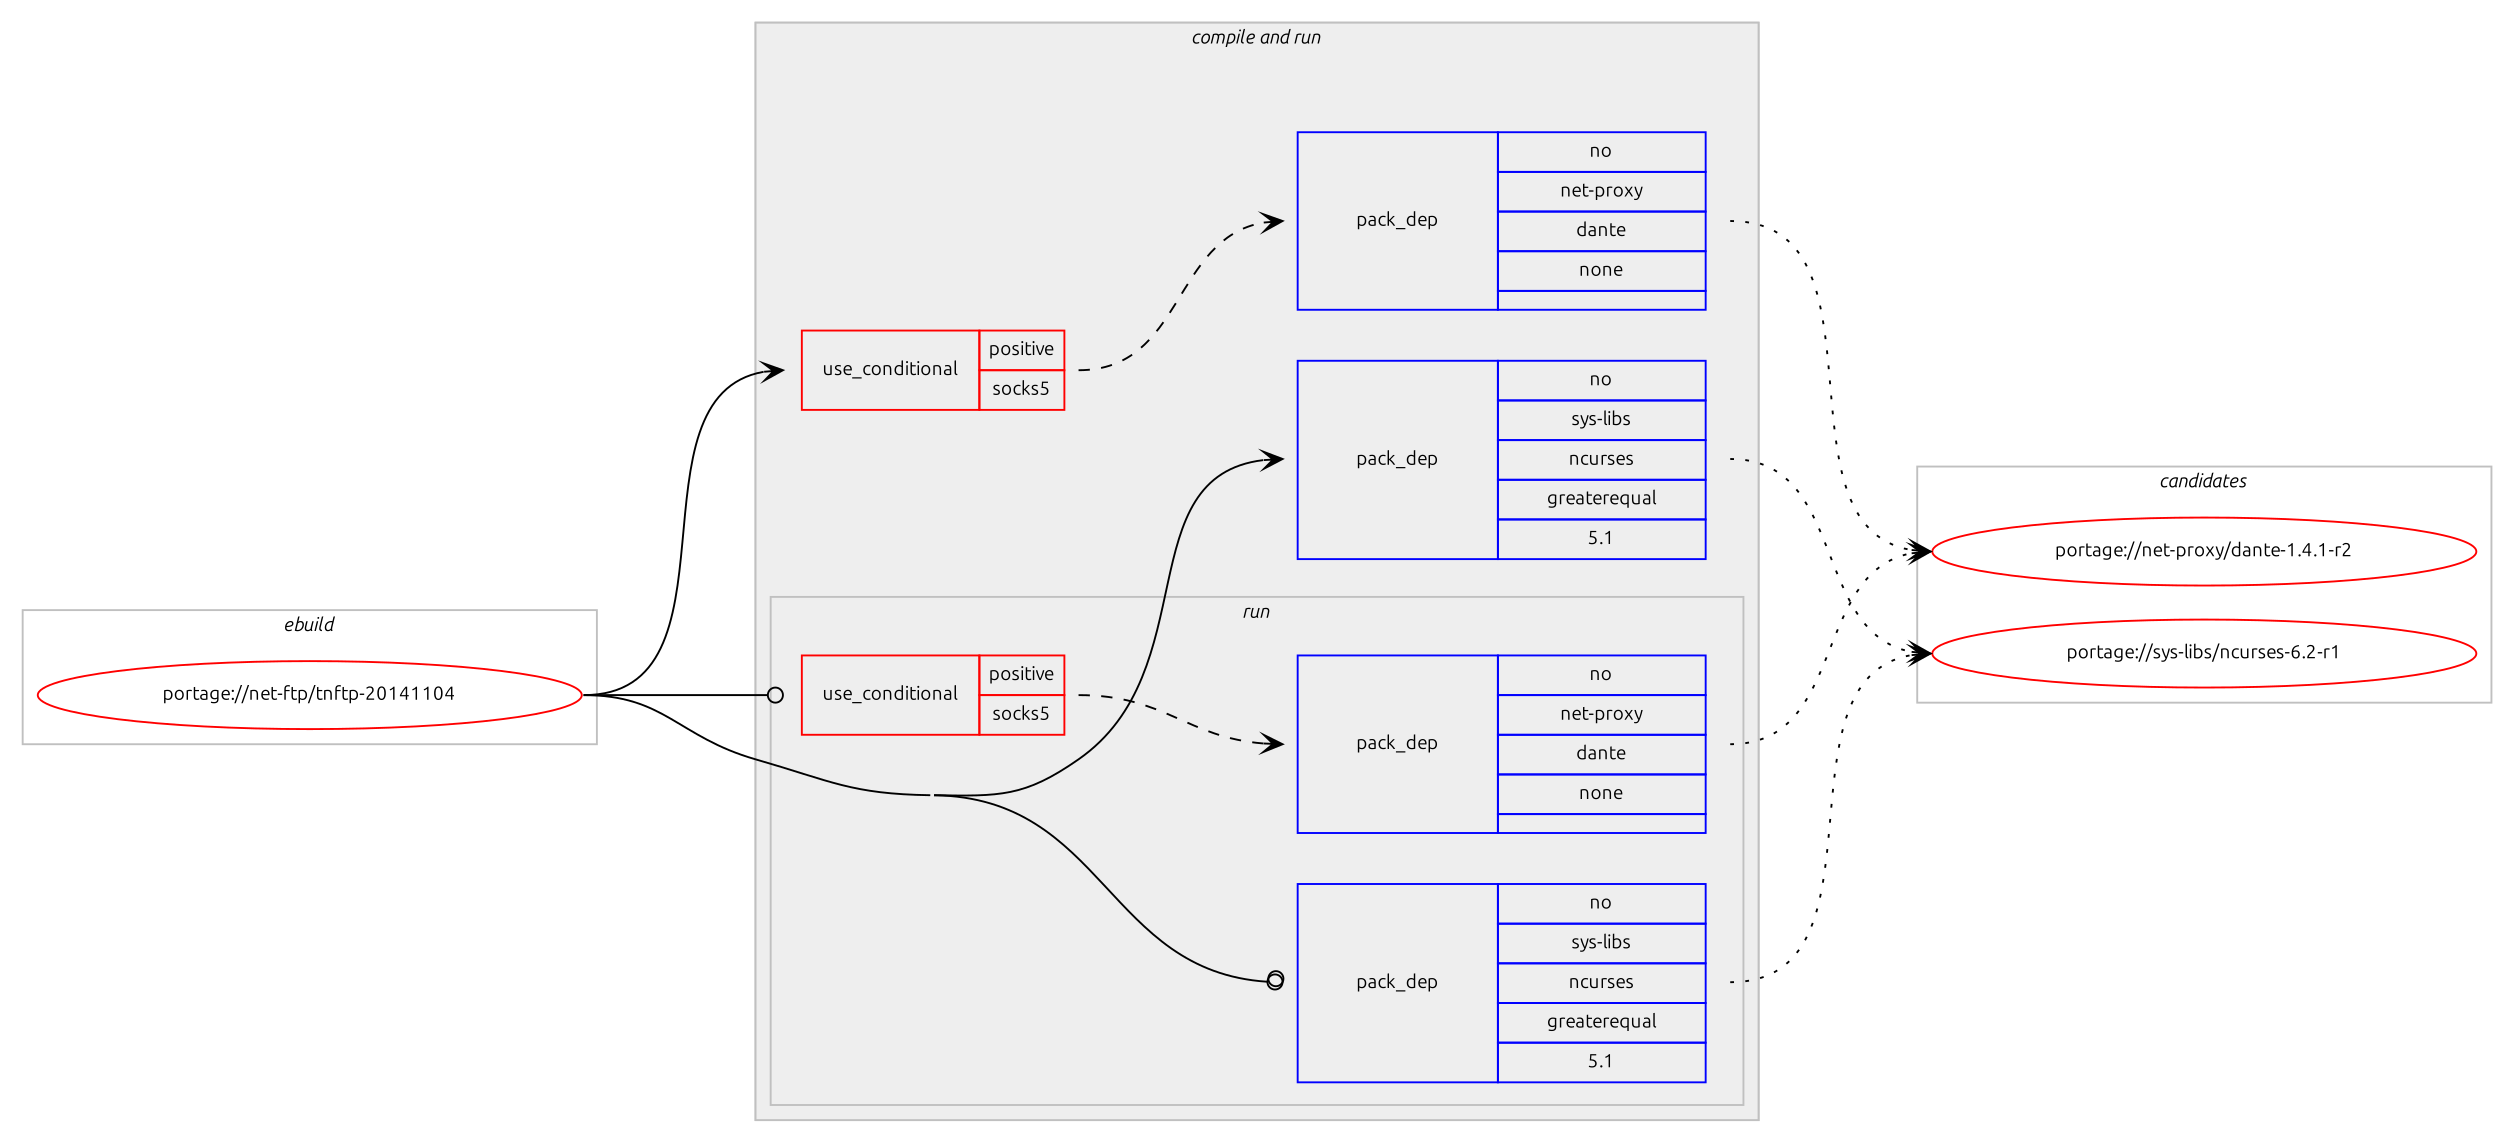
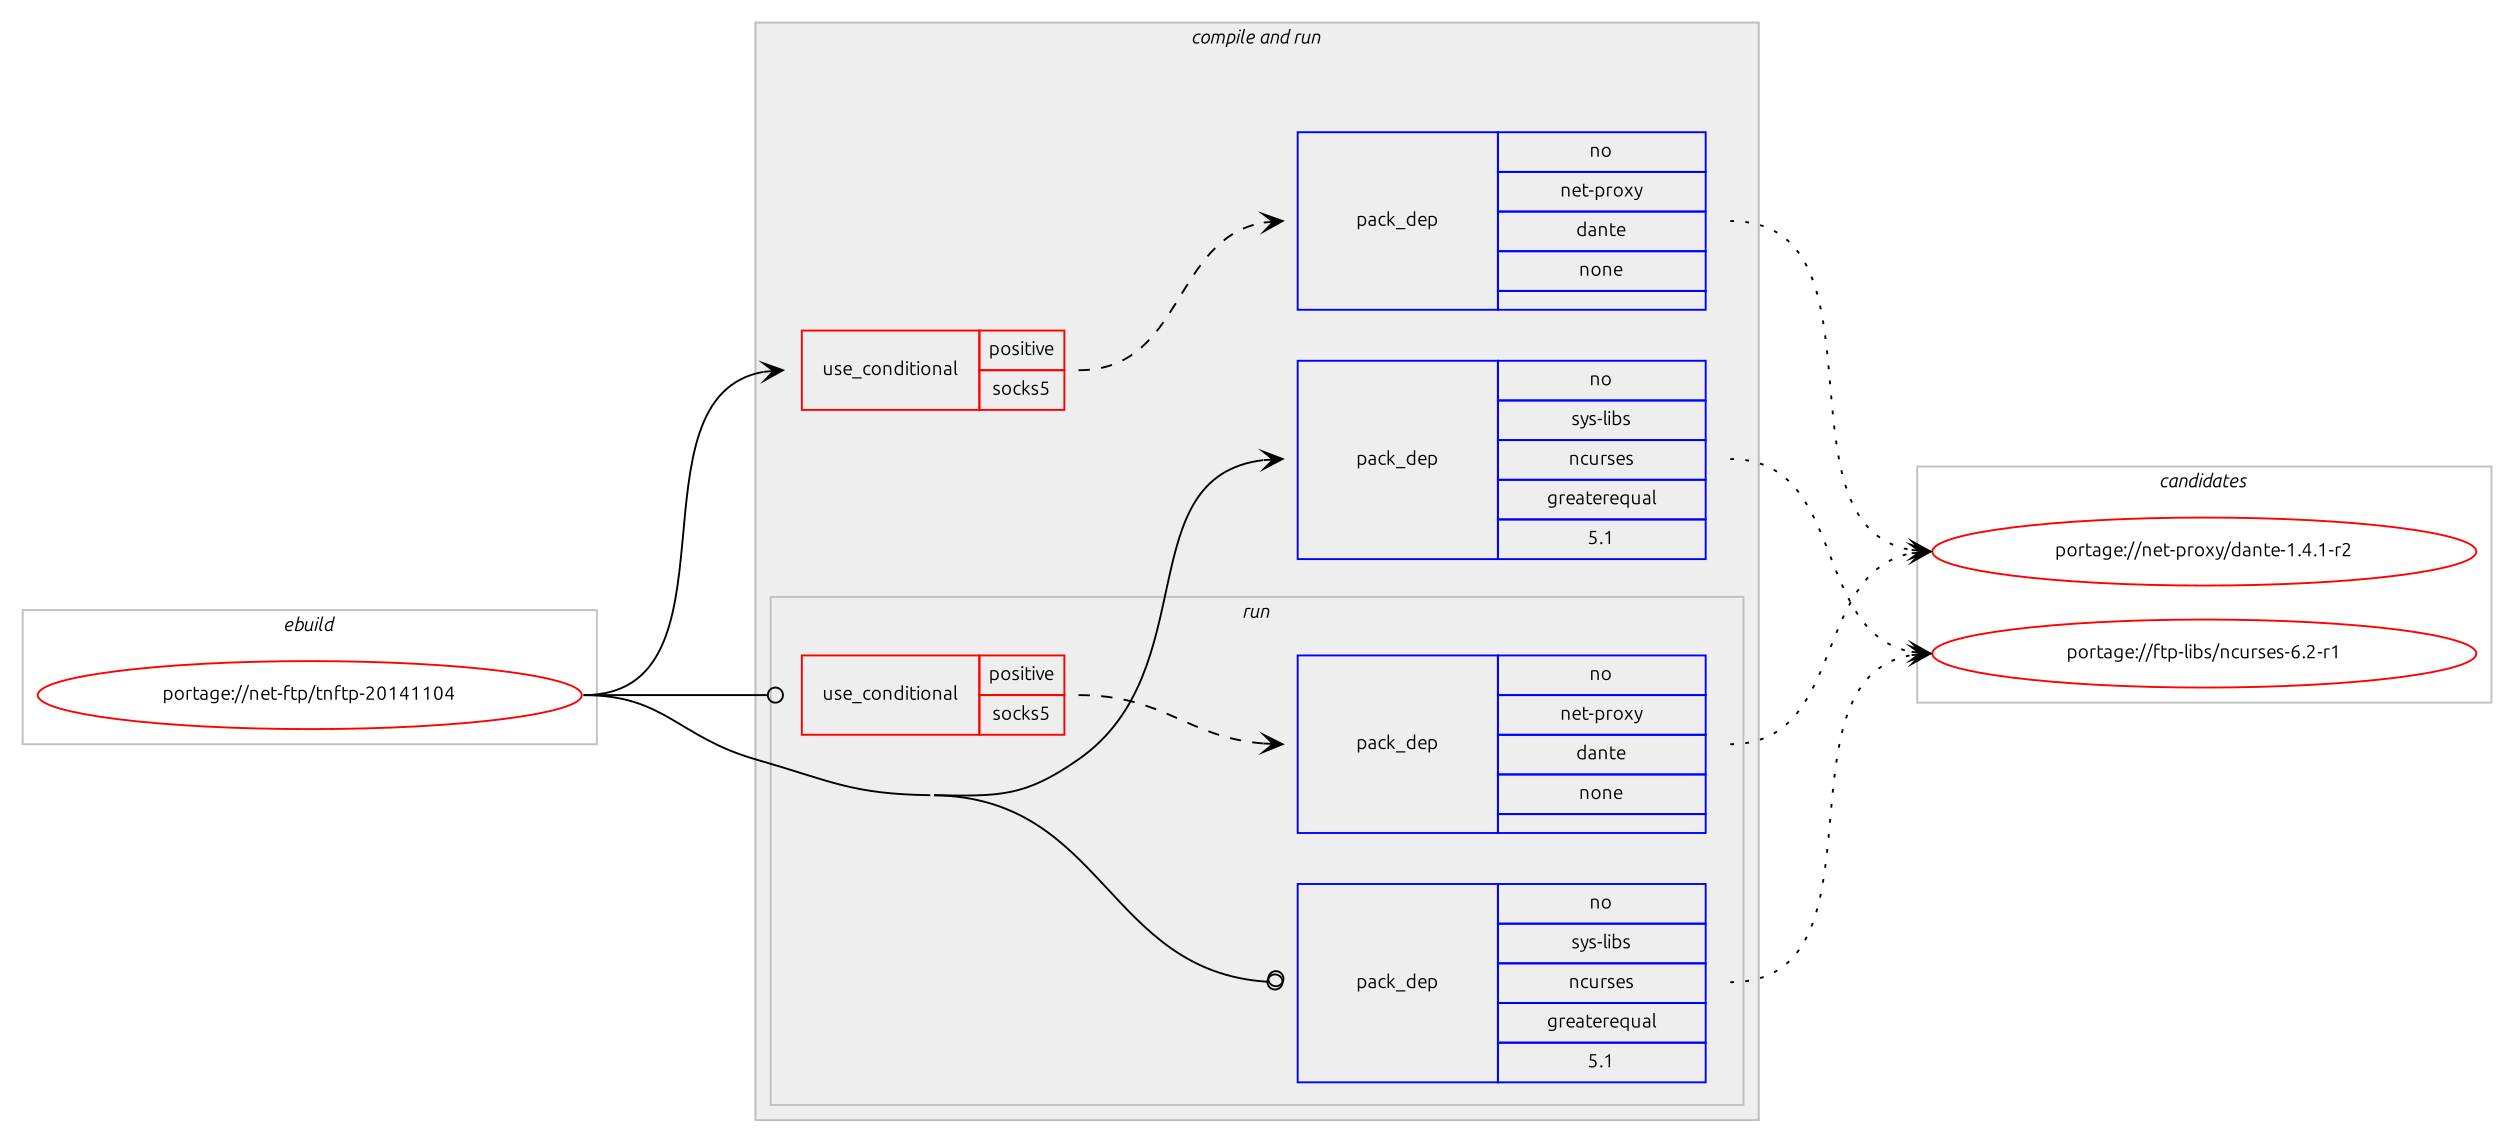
(2204, 654) -> (2204, 654)
